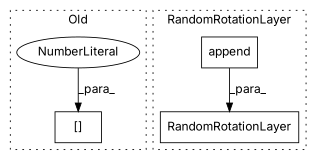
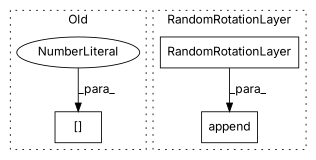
(230, 86) -> (230, 86)
